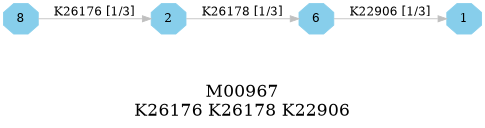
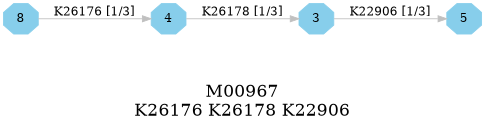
(169, 19) -> (169, 19)
(316, 19) -> (316, 19)
(464, 19) -> (464, 19)
